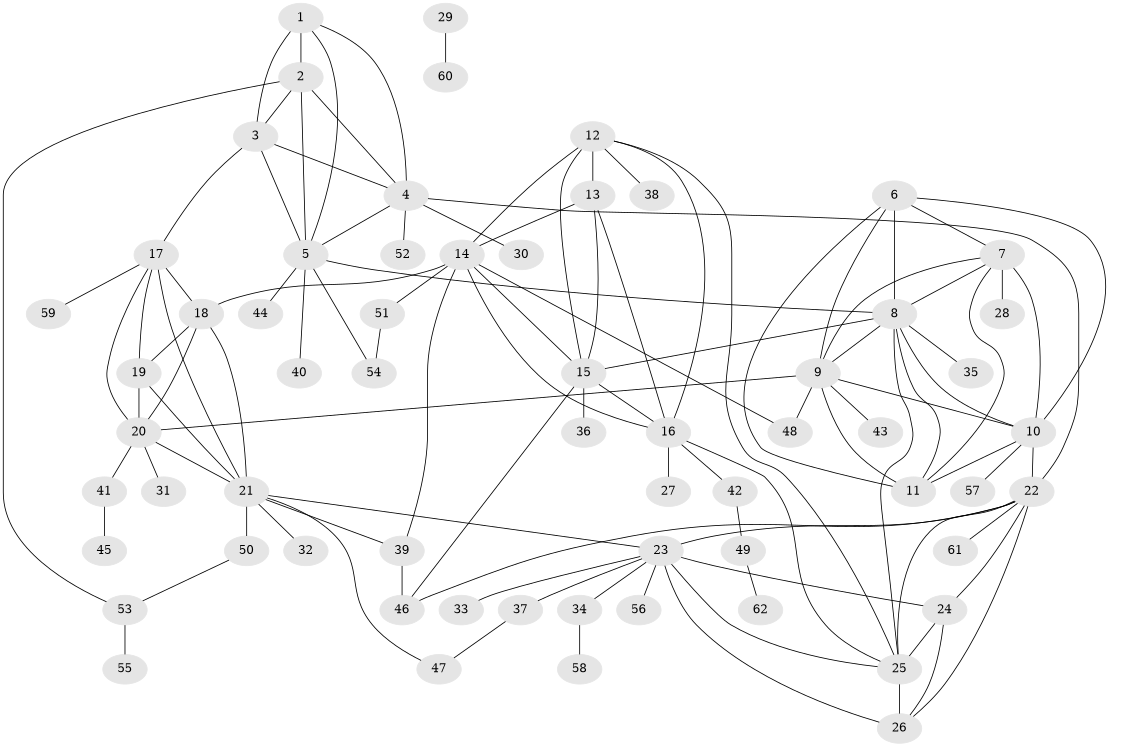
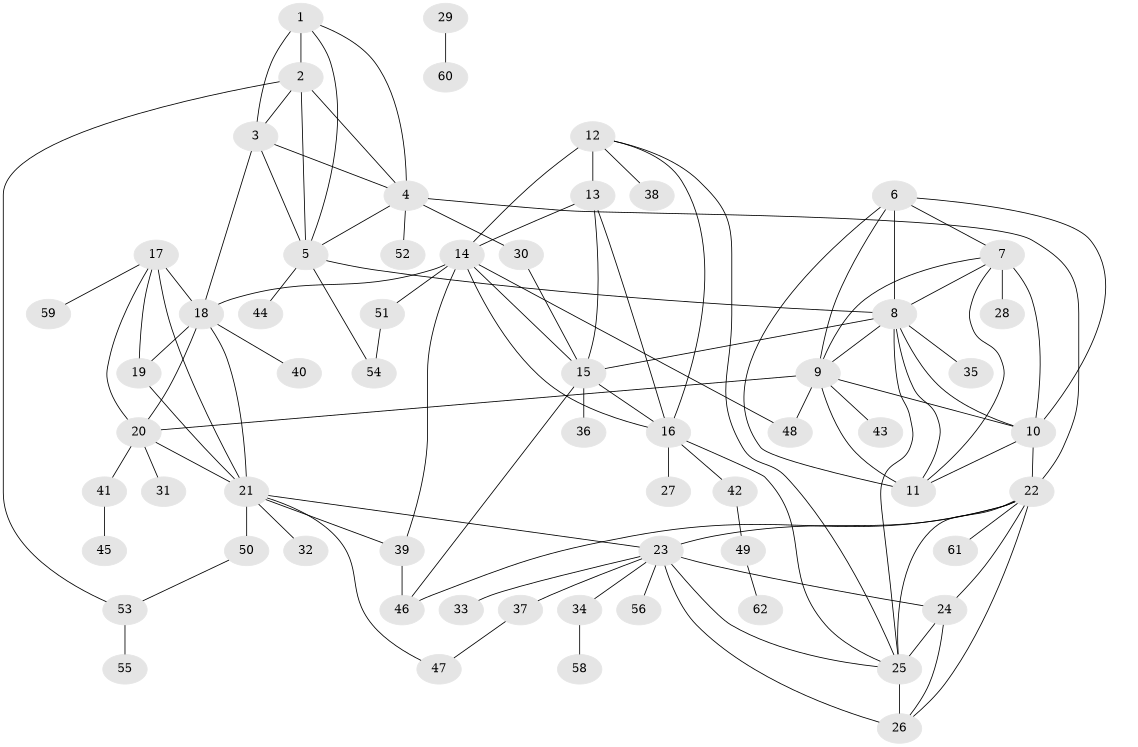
(199, 191) -> (229, 225)
(563, 252) -> (553, 314)
(303, 314) -> (250, 344)
(139, 403) -> none
(973, 492) -> none
